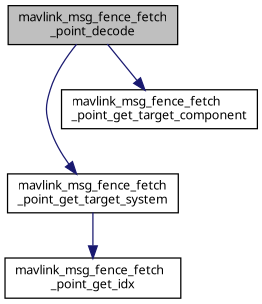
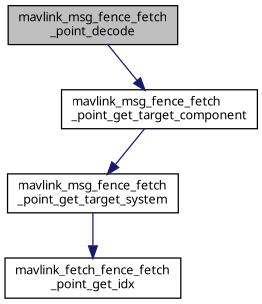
(47, 103) -> (130, 146)
(93, 278) -> (93, 278)
